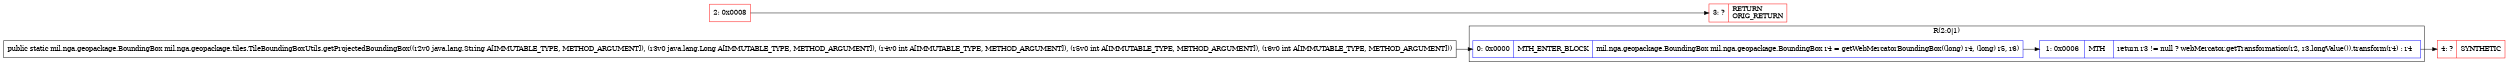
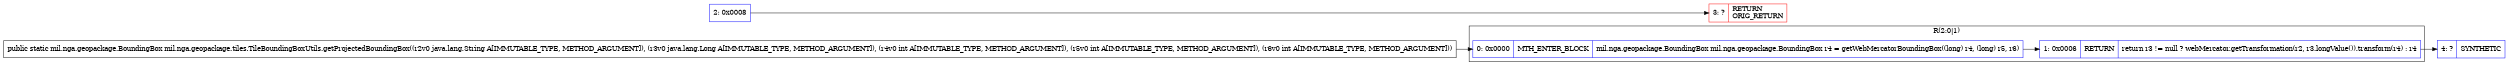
(730, 13) -> (730, 13)
(2097, 49) -> (2099, 49)
(2471, 49) -> (2471, 49)
